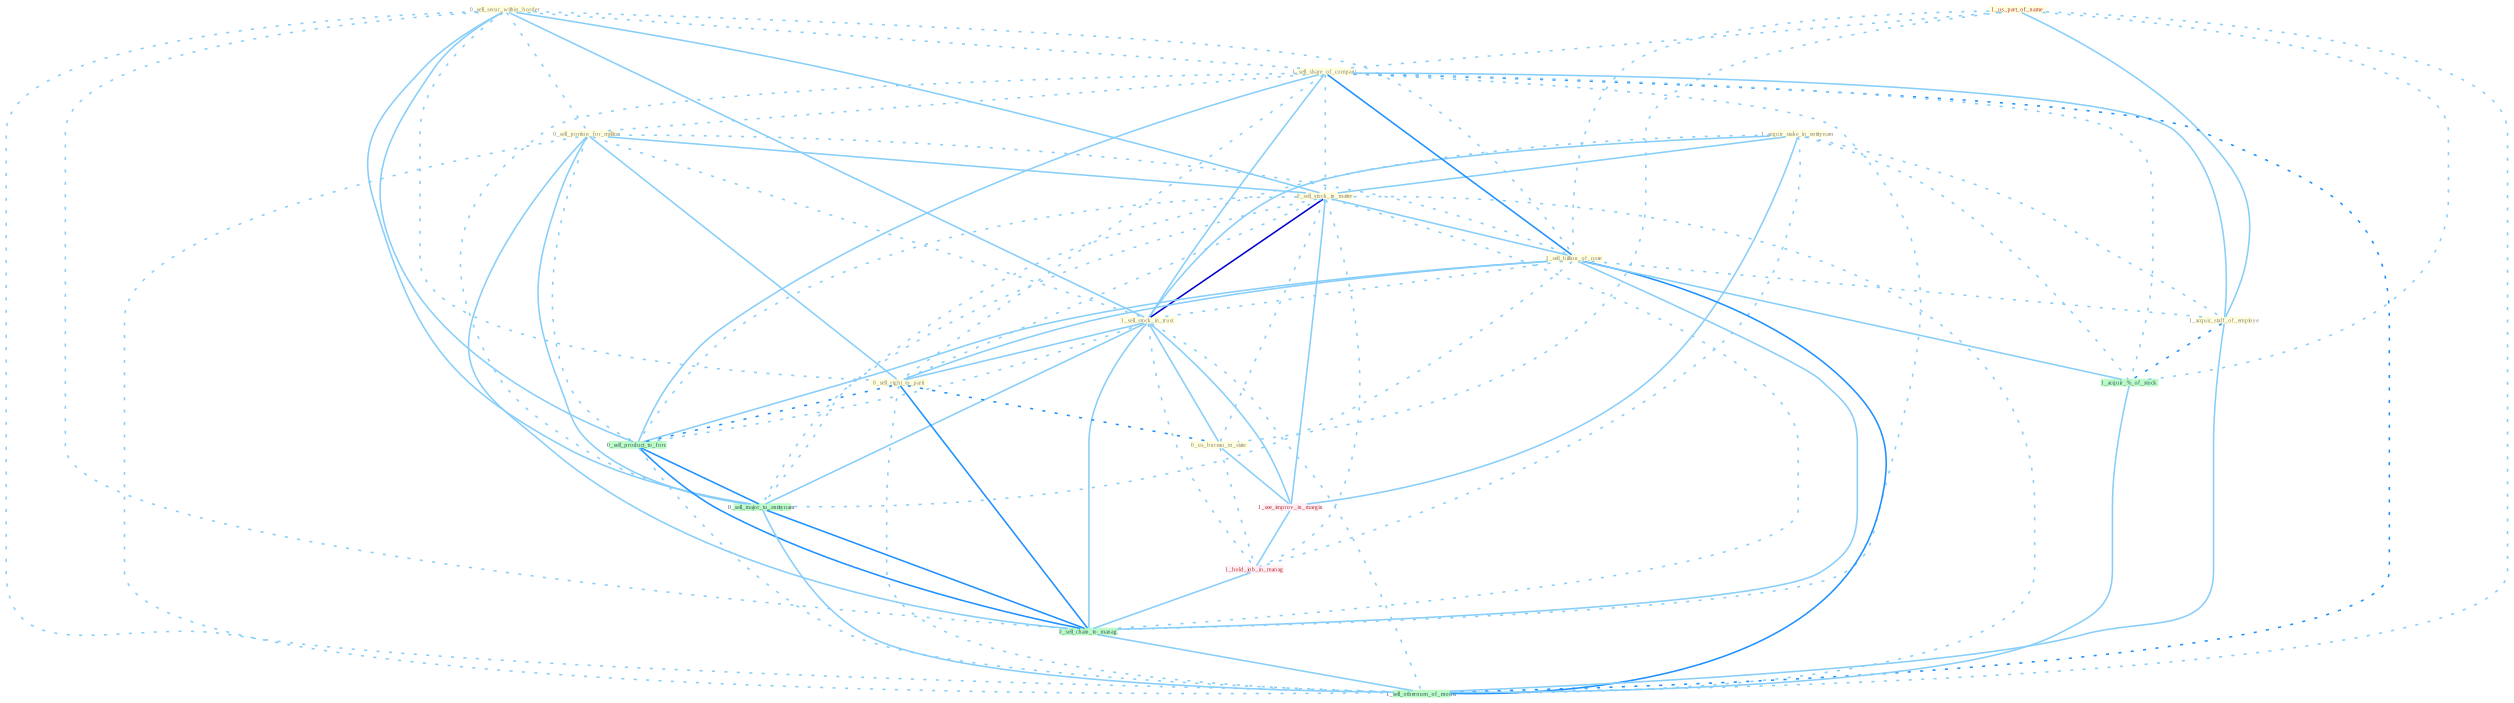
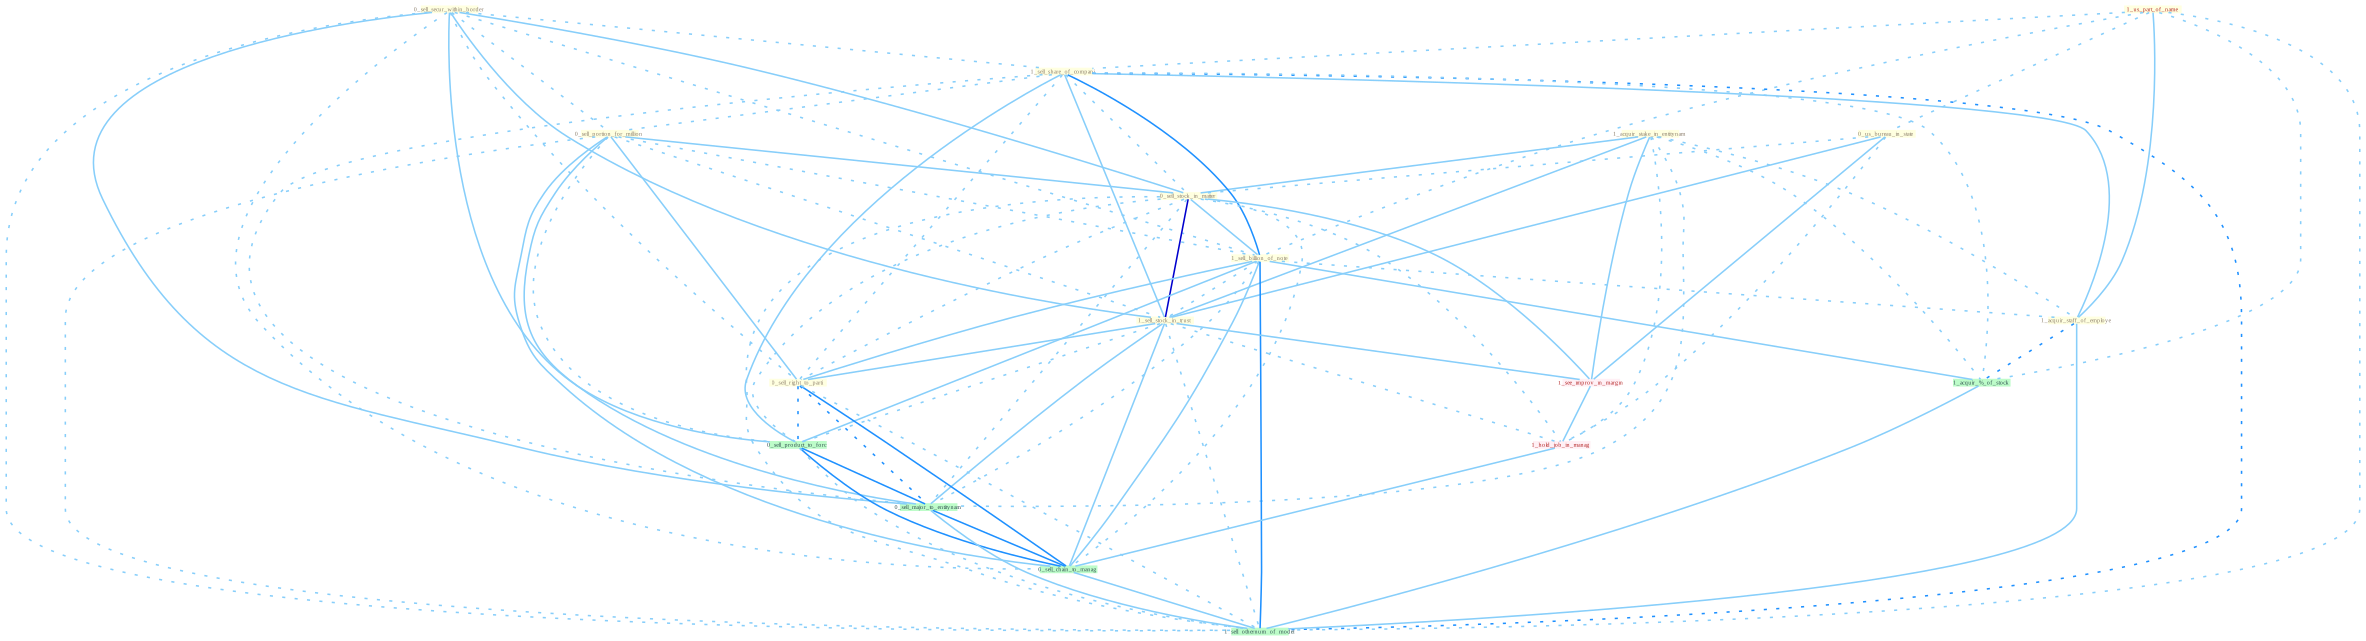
(1059, 414) -> (863, 445)
(1901, 424) -> none
